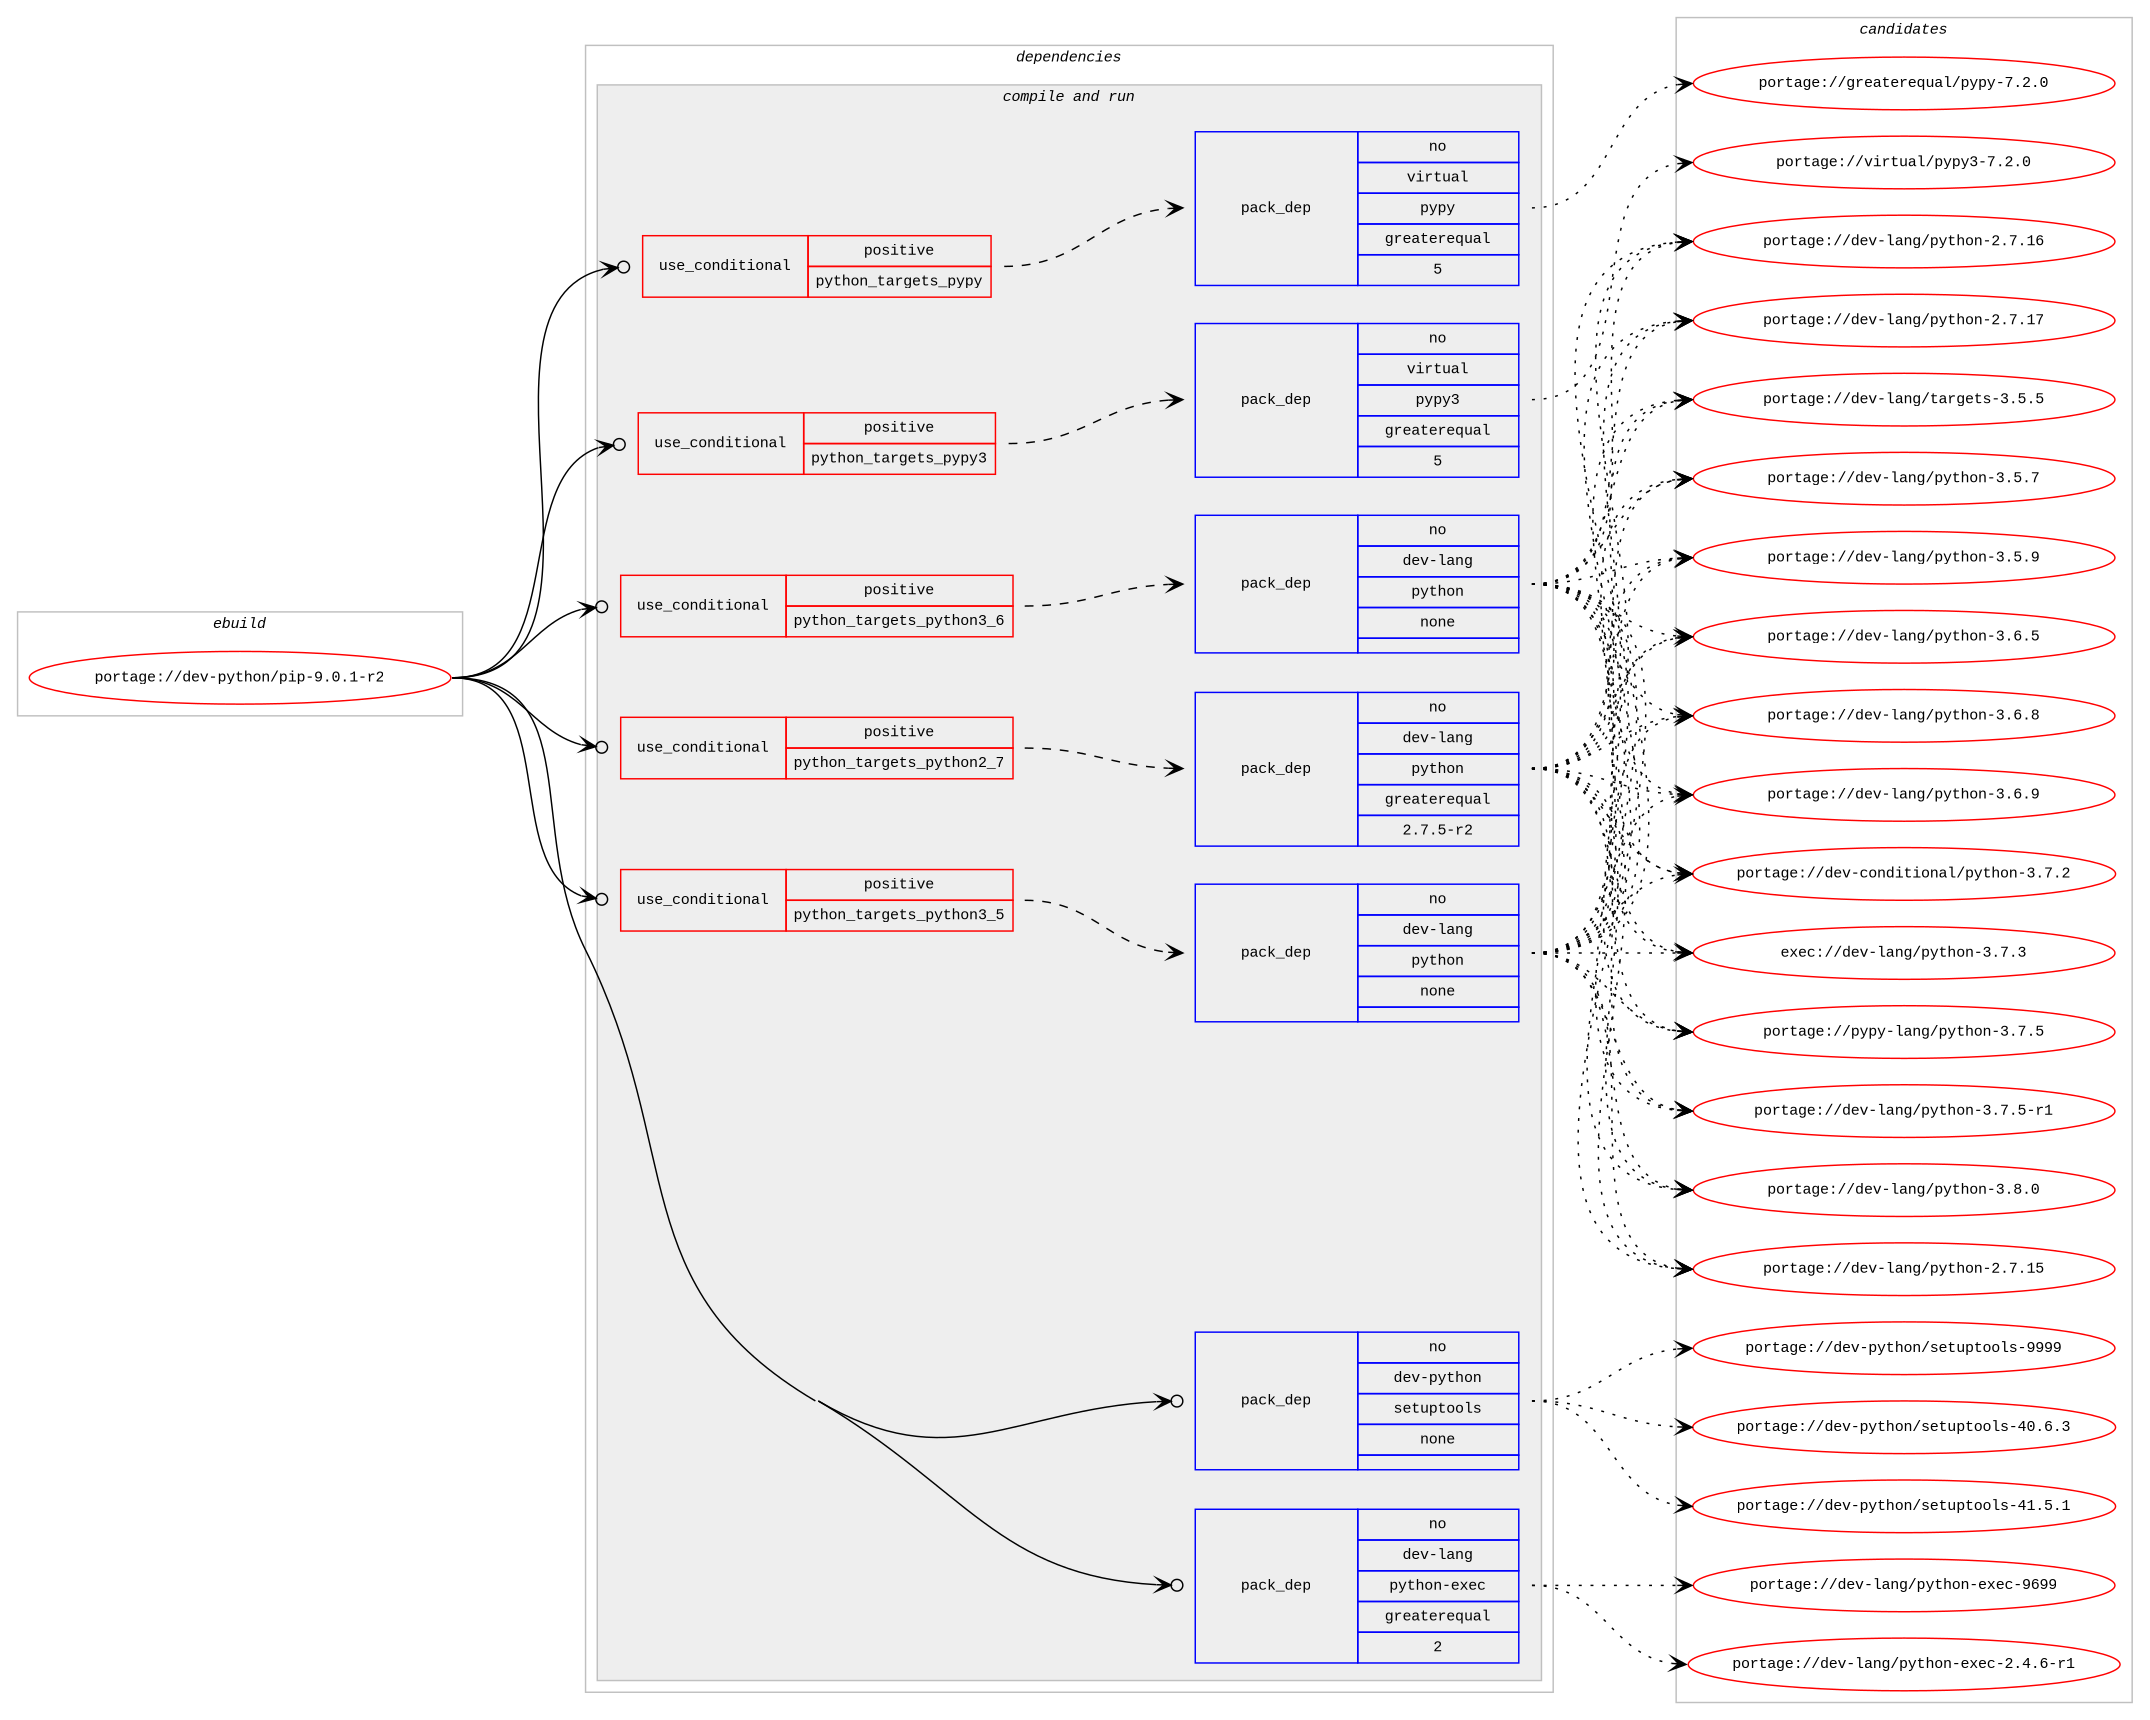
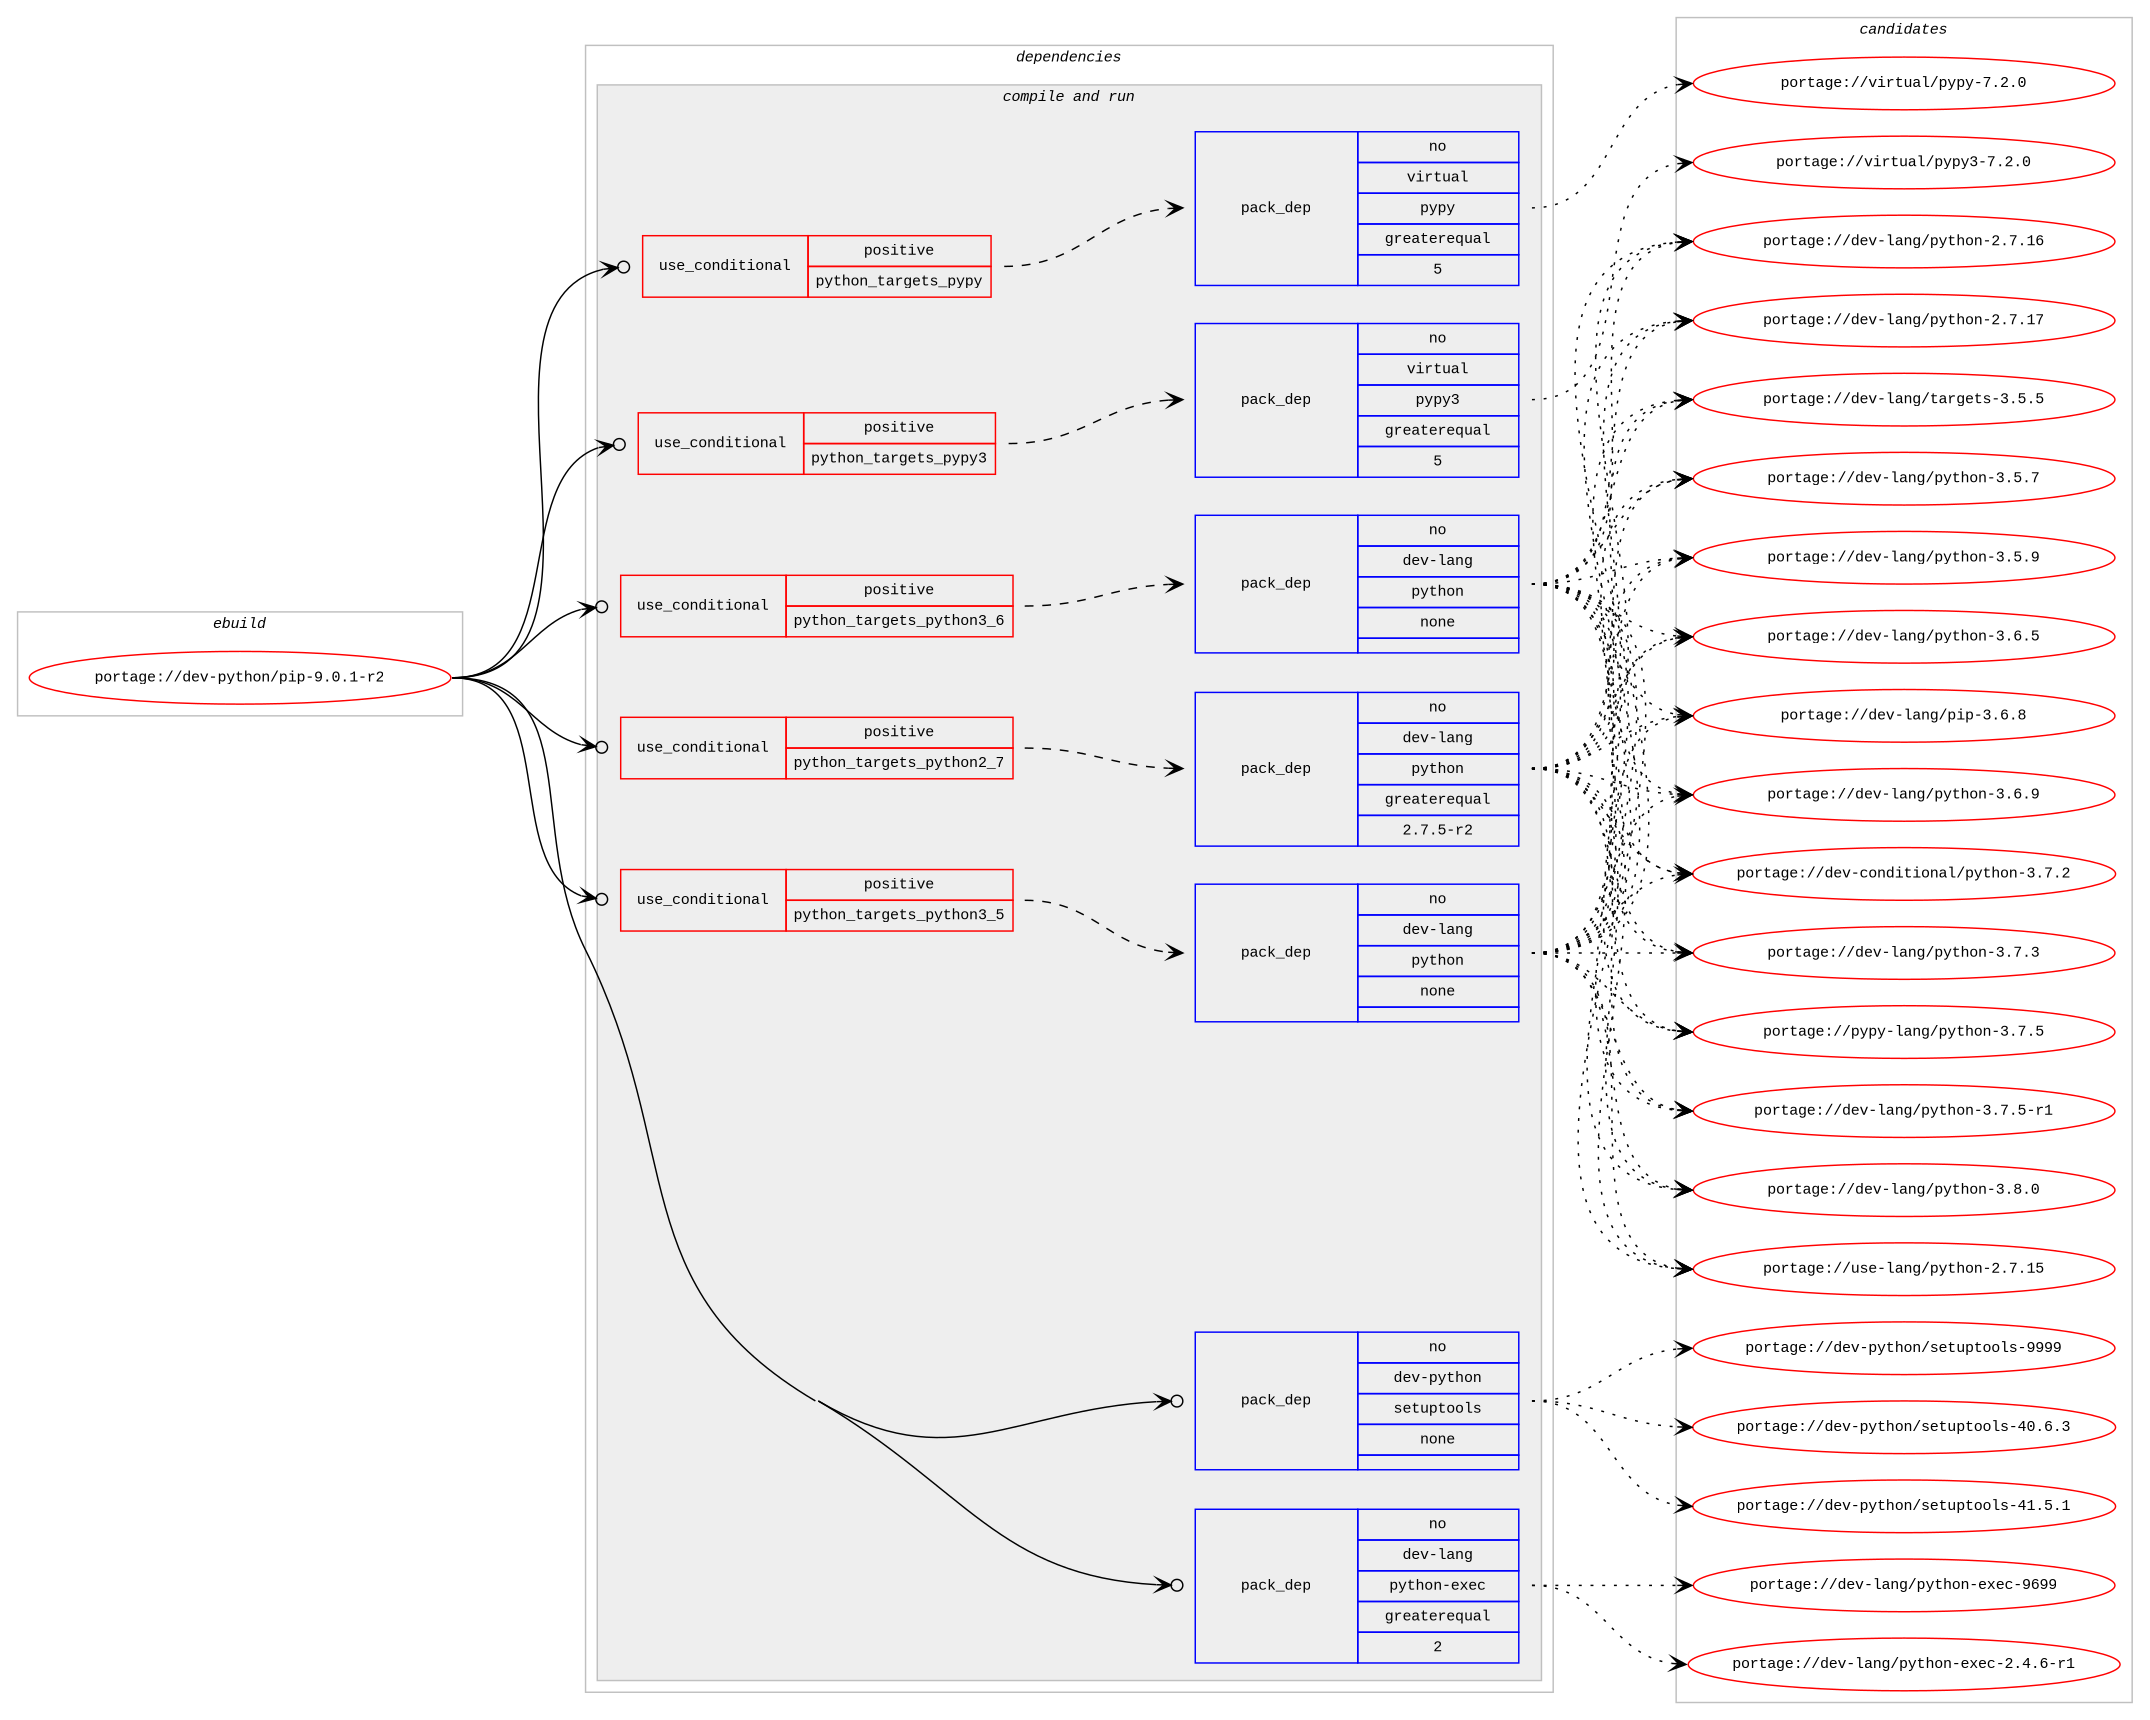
(1904, 83) -> (1904, 83)
(1904, 716) -> (1904, 716)
(1904, 953) -> (1904, 953)
(1904, 1269) -> (1904, 1269)
